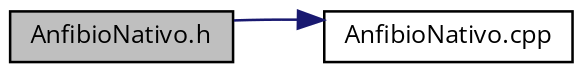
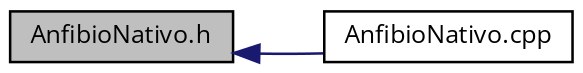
(266, 20) -> (291, 54)
